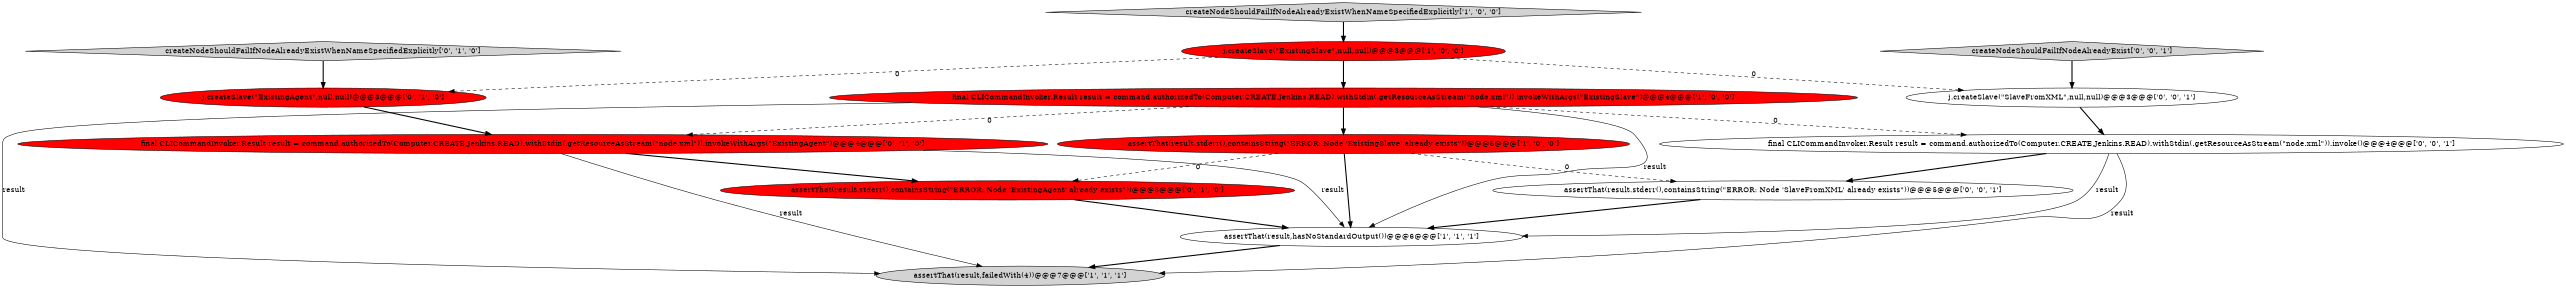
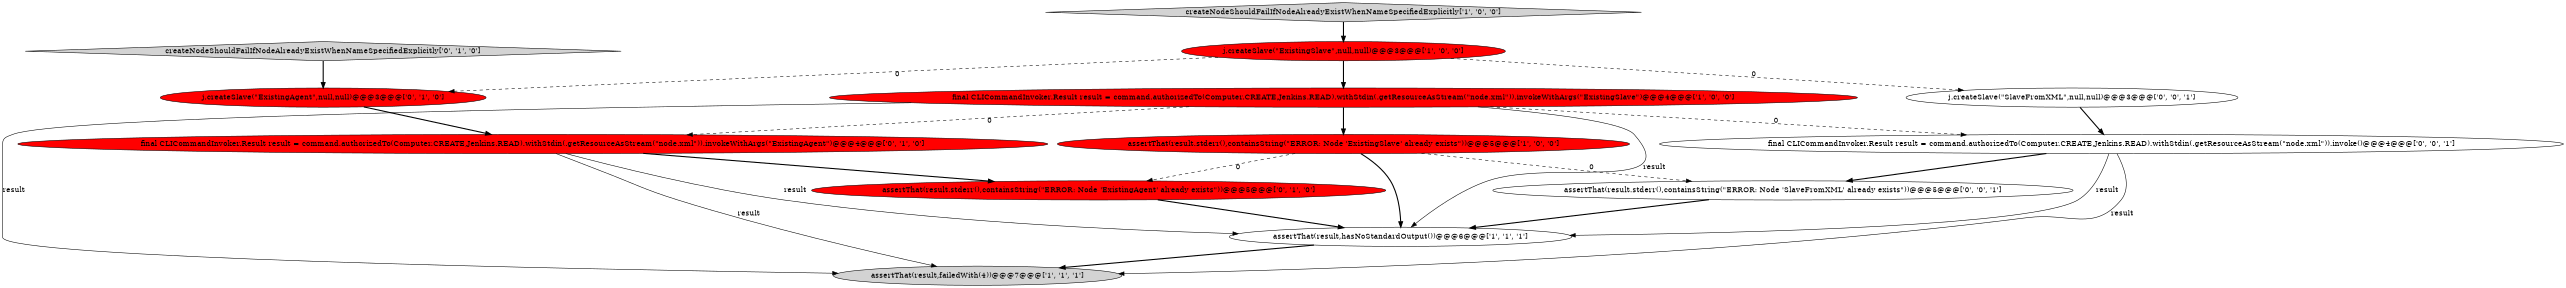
(2072, 51) -> none
